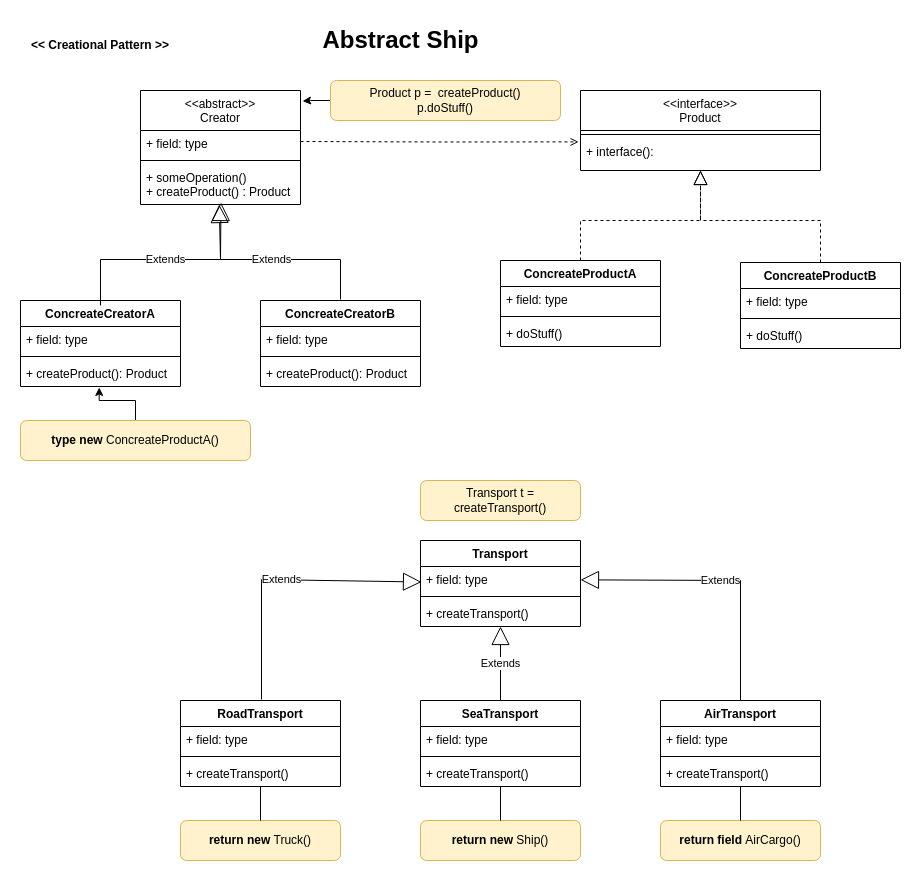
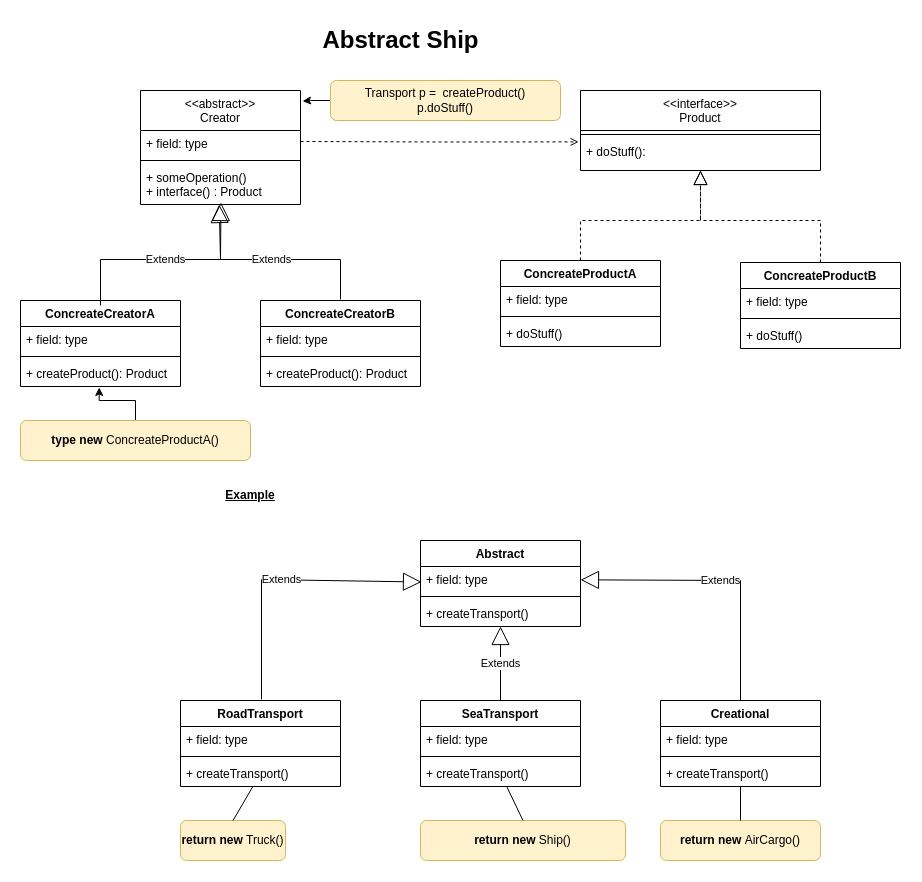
(101, 46) -> none
(446, 101) -> (446, 101)
(628, 152) -> (623, 152)
(200, 178) -> (200, 178)
none -> (251, 496)
(501, 501) -> none
(500, 554) -> (500, 554)
(740, 714) -> (740, 714)
(261, 841) -> (233, 841)
(501, 841) -> (523, 841)
(741, 841) -> (741, 841)
